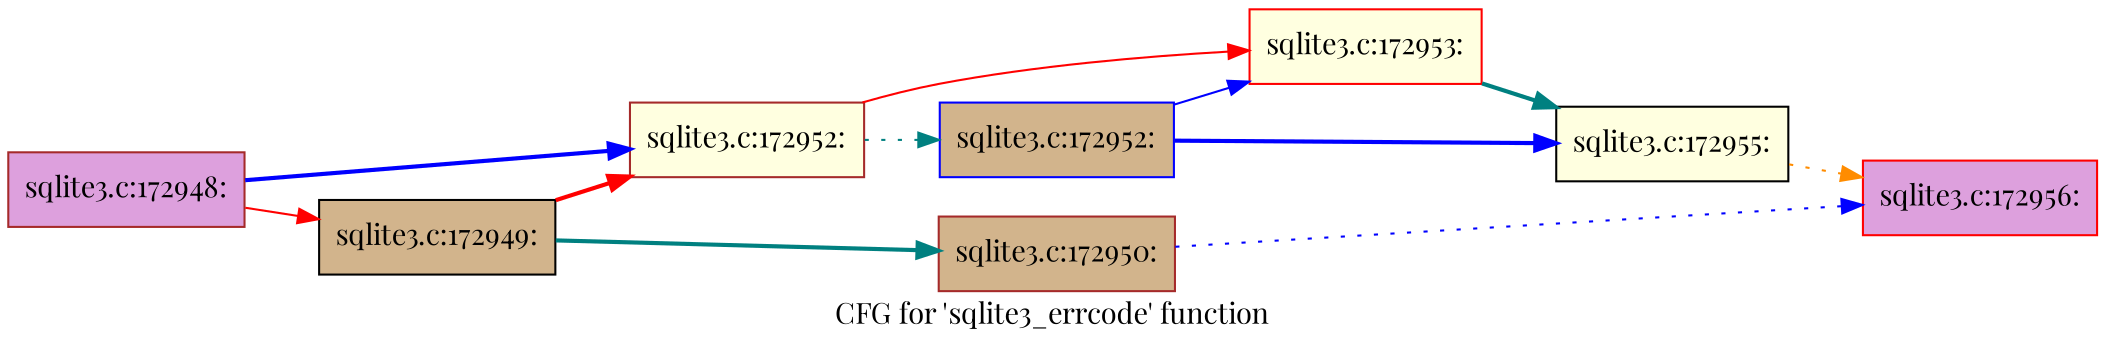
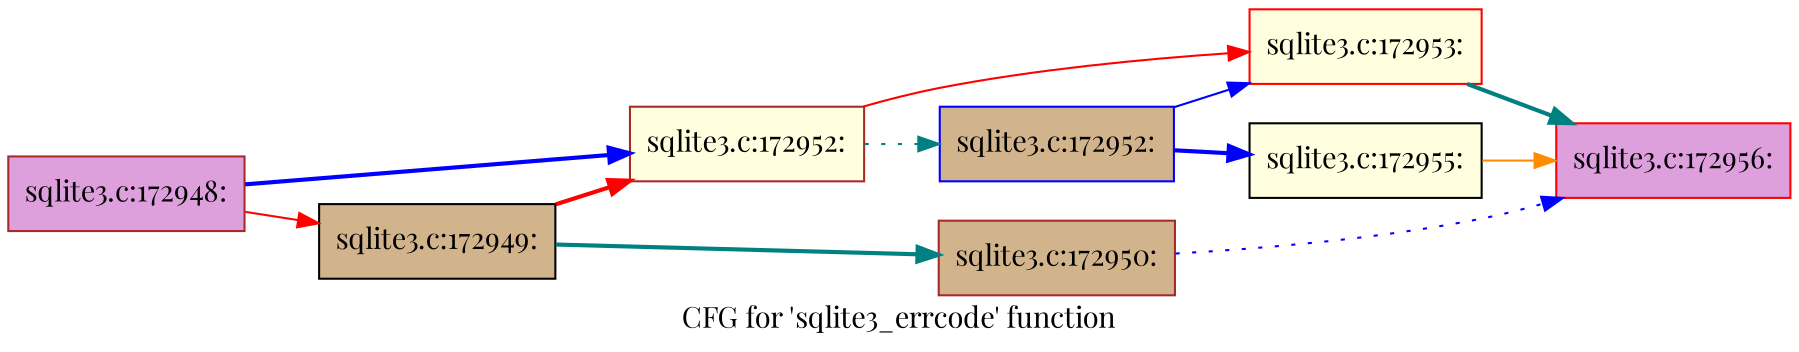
(1509, 92) -> (1509, 100)
(1815, 169) -> (1508, 161)
